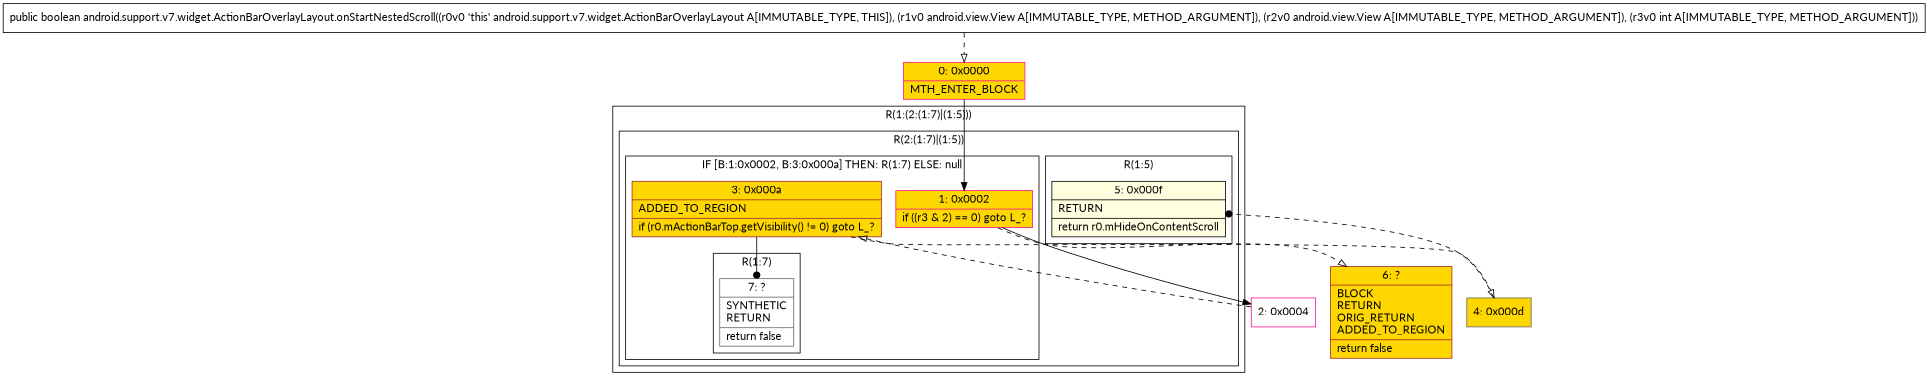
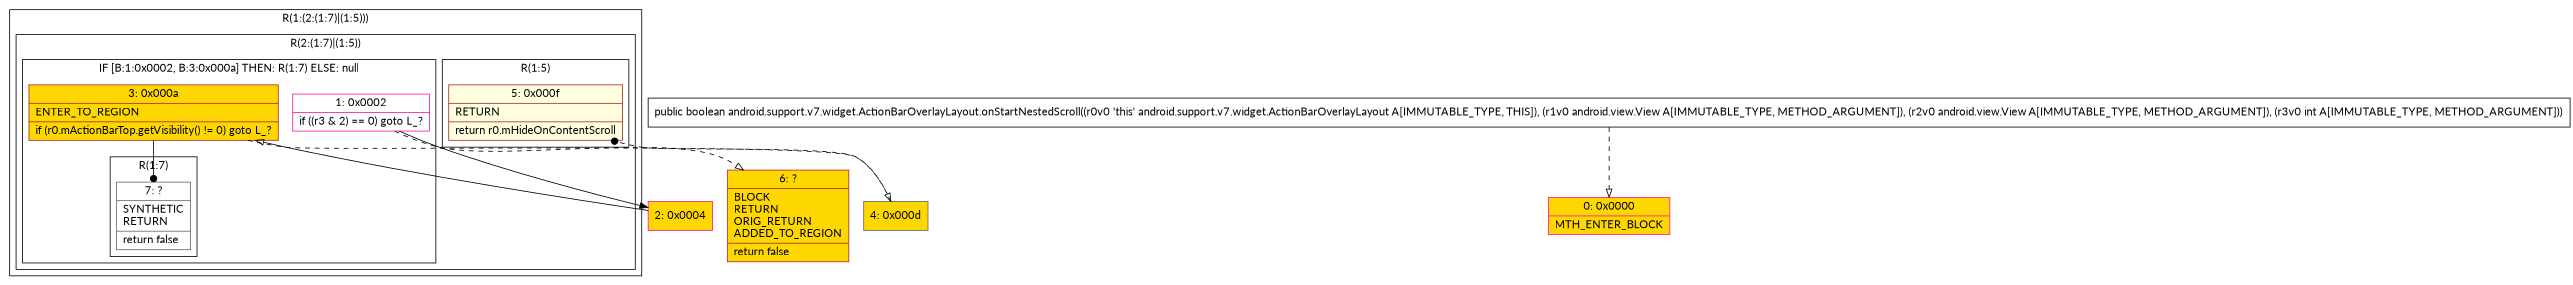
(964, 141) -> none
(693, 209) -> (88, 112)
(964, 209) -> (361, 113)
(1139, 209) -> (536, 113)
(1058, 276) -> (455, 180)
(1283, 312) -> (680, 216)
